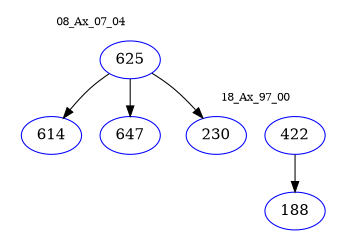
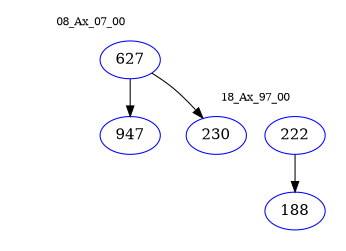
(91, 23) -> (91, 23)
(130, 60) -> (130, 60)
(51, 135) -> none
(130, 135) -> (130, 135)
(295, 135) -> (295, 135)
